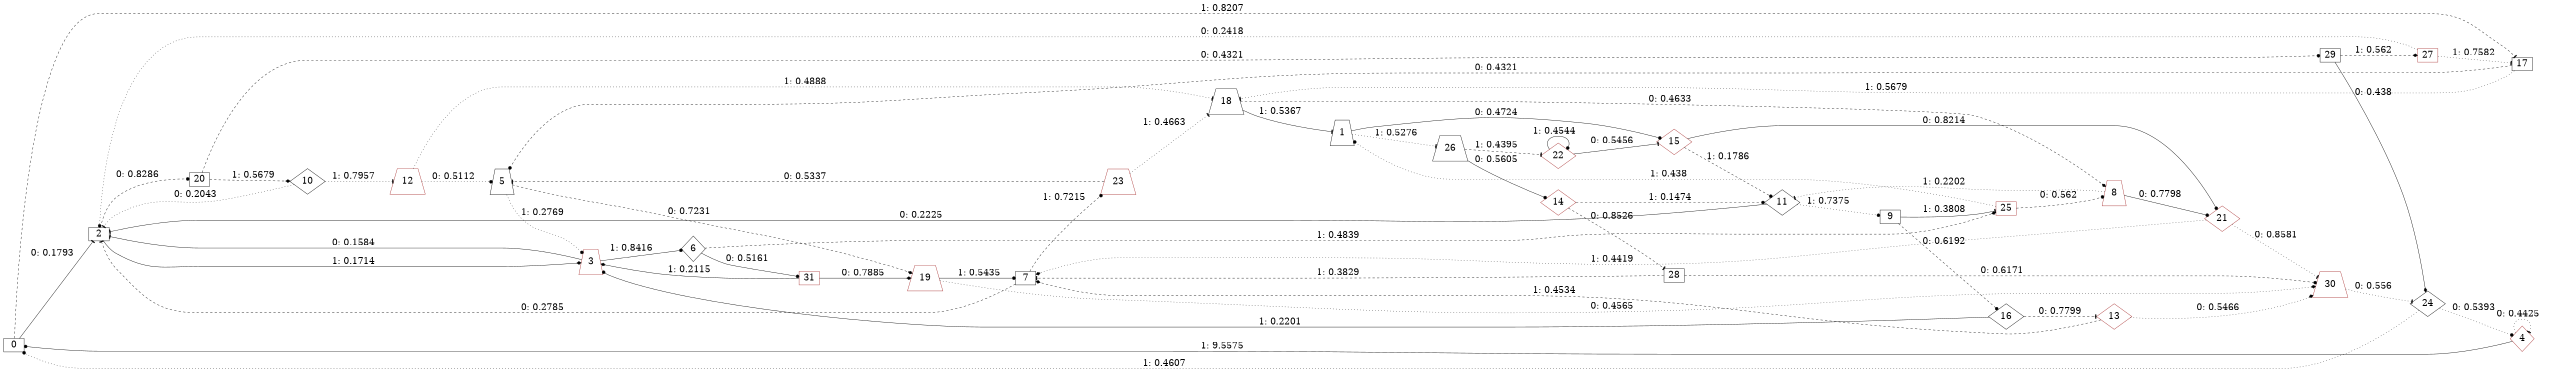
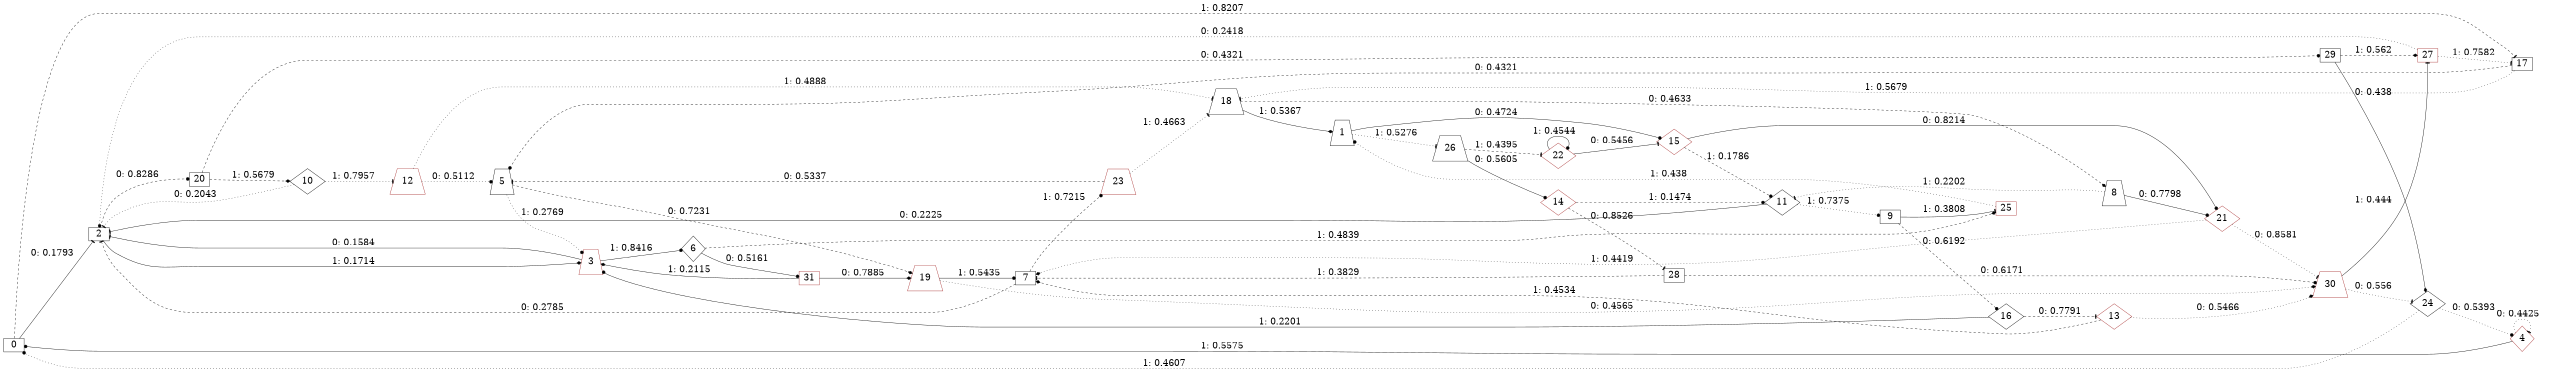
(1286, 124) -> (1286, 124)
none -> (2412, 182)
(2114, 193) -> (2114, 193)
(2059, 205) -> none
(2064, 312) -> (2064, 312)
(1226, 346) -> (1226, 346)
